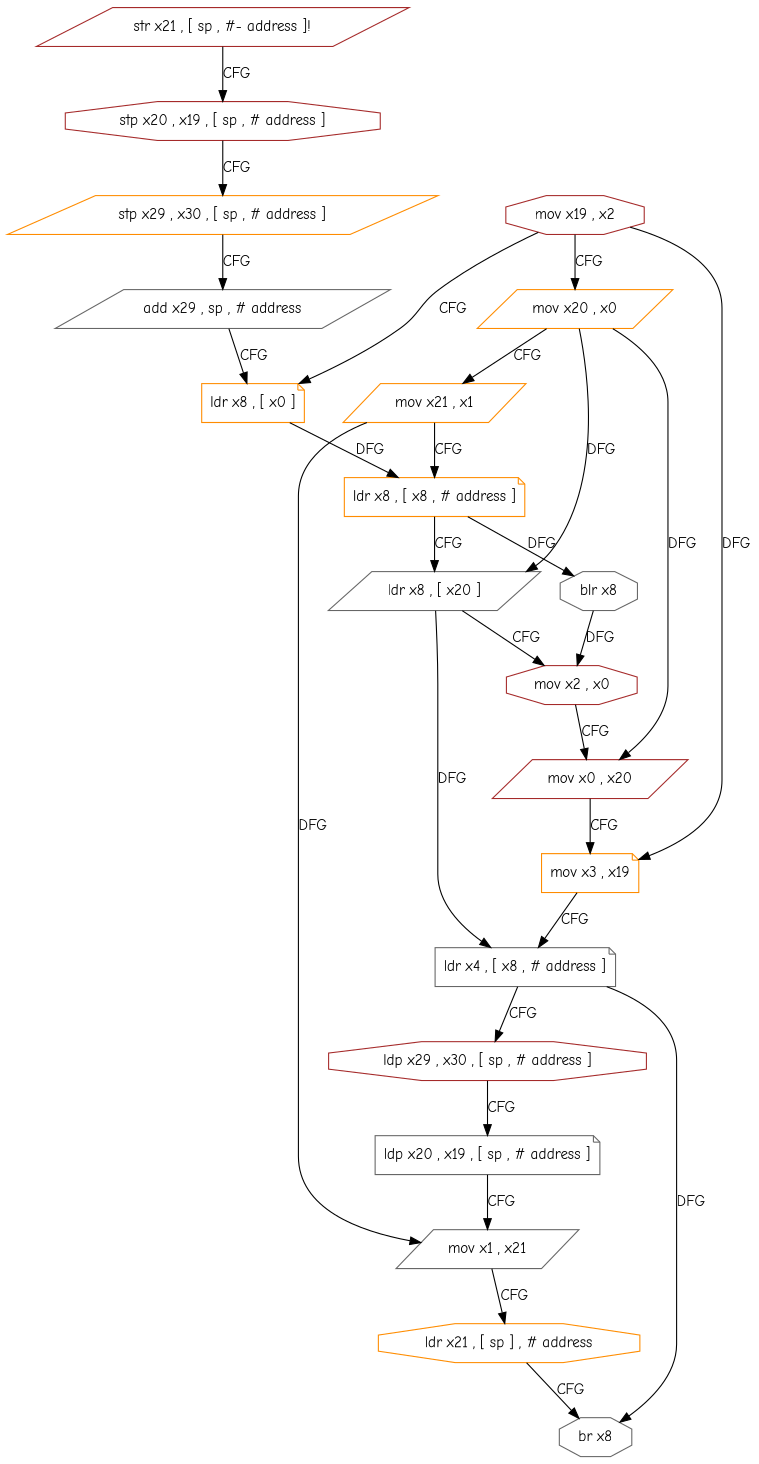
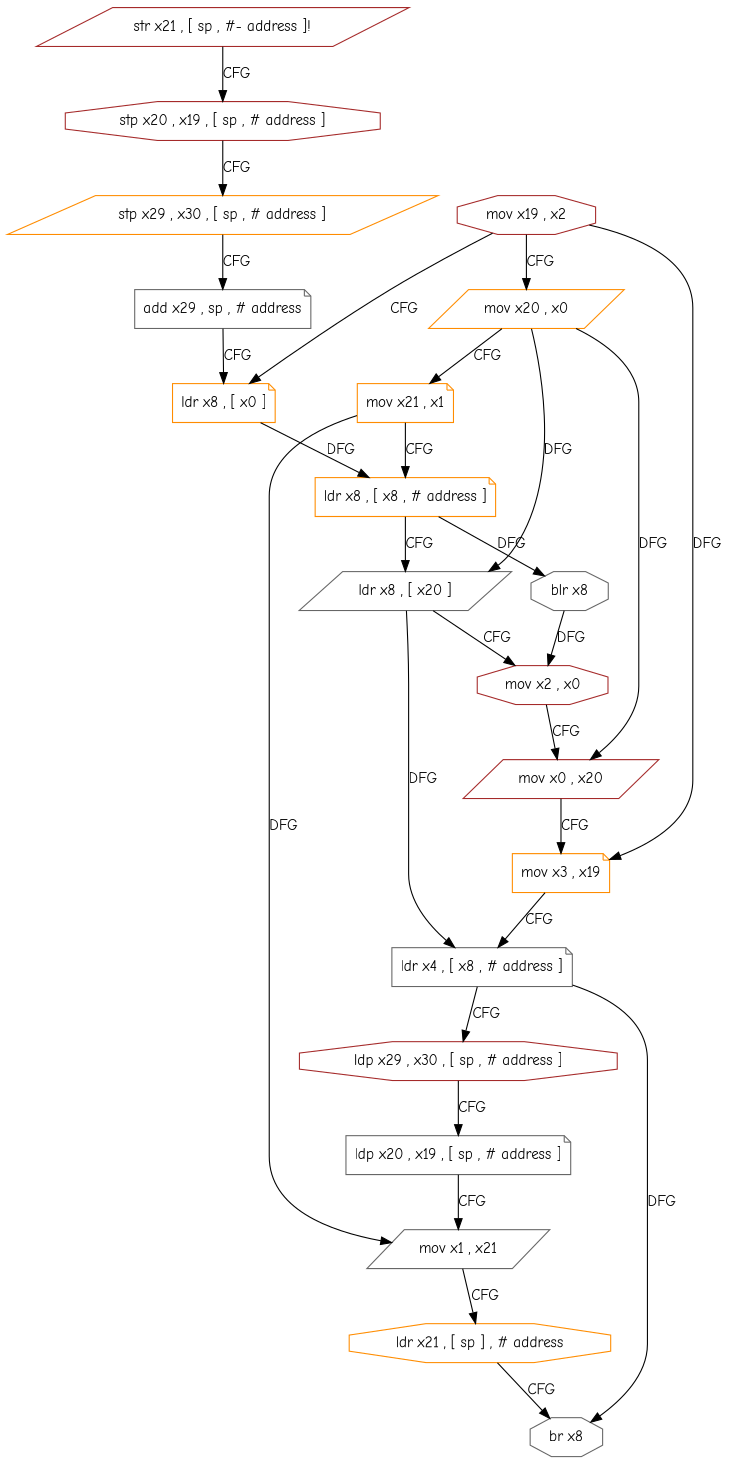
(223, 309) -> (223, 309)
(435, 403) -> (405, 403)
